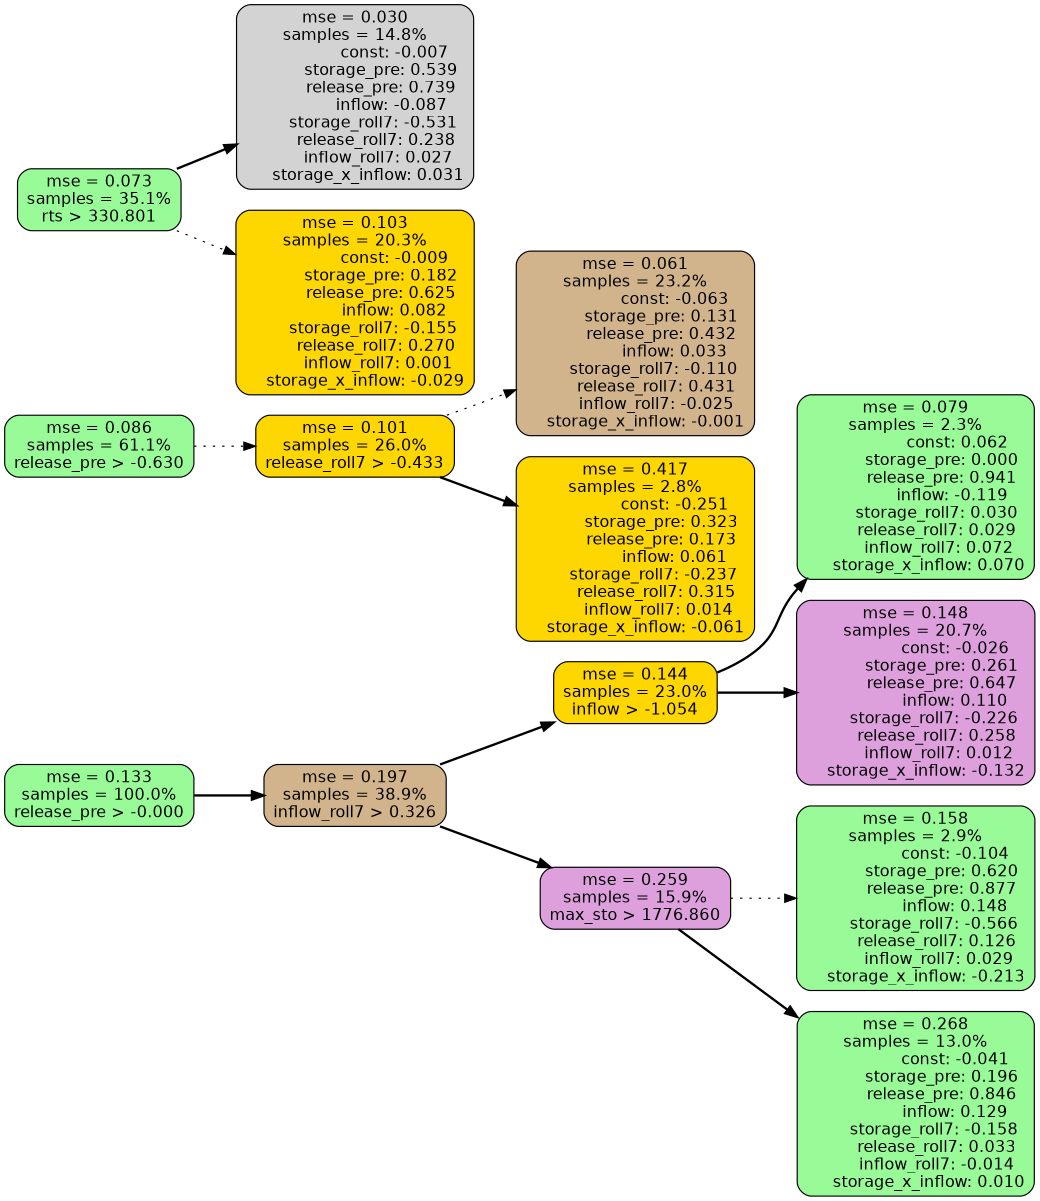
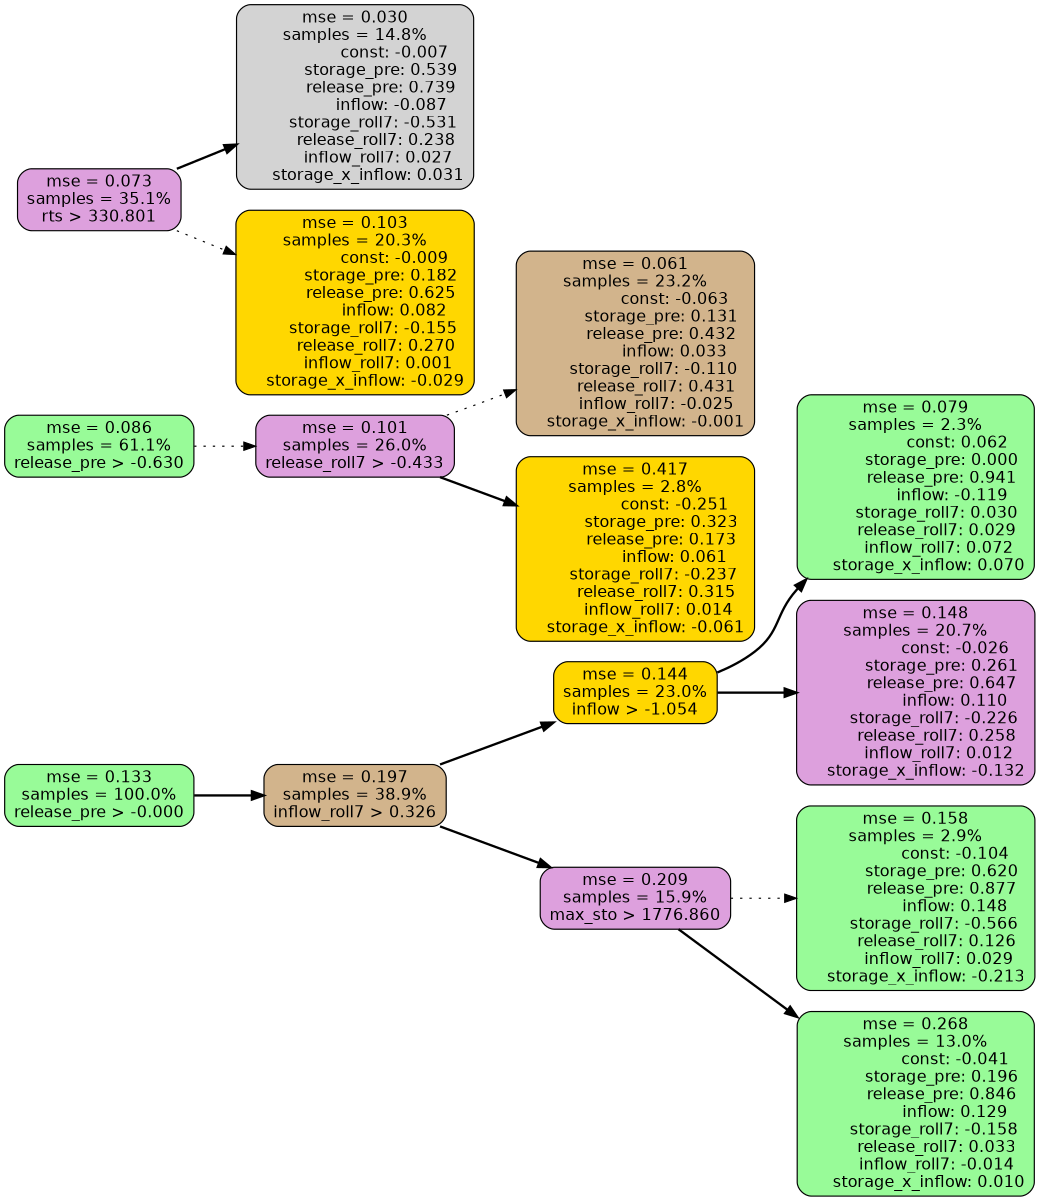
(99, 200) -> (99, 200)
(355, 446) -> (355, 446)
(635, 898) -> (635, 898)
